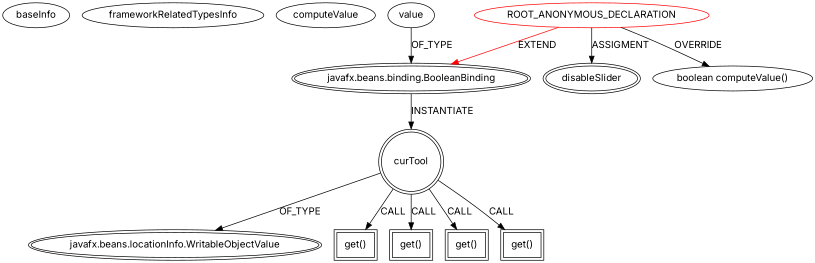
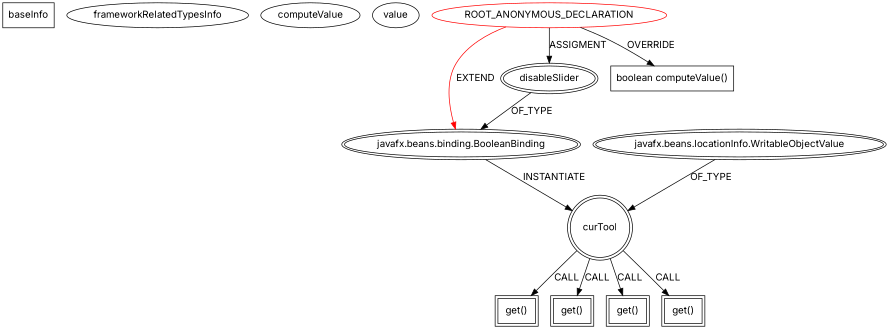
(36, 15) -> (28, 15)
(411, 42) -> (509, 109)
(733, 78) -> (672, 78)
(301, 200) -> (675, 183)
